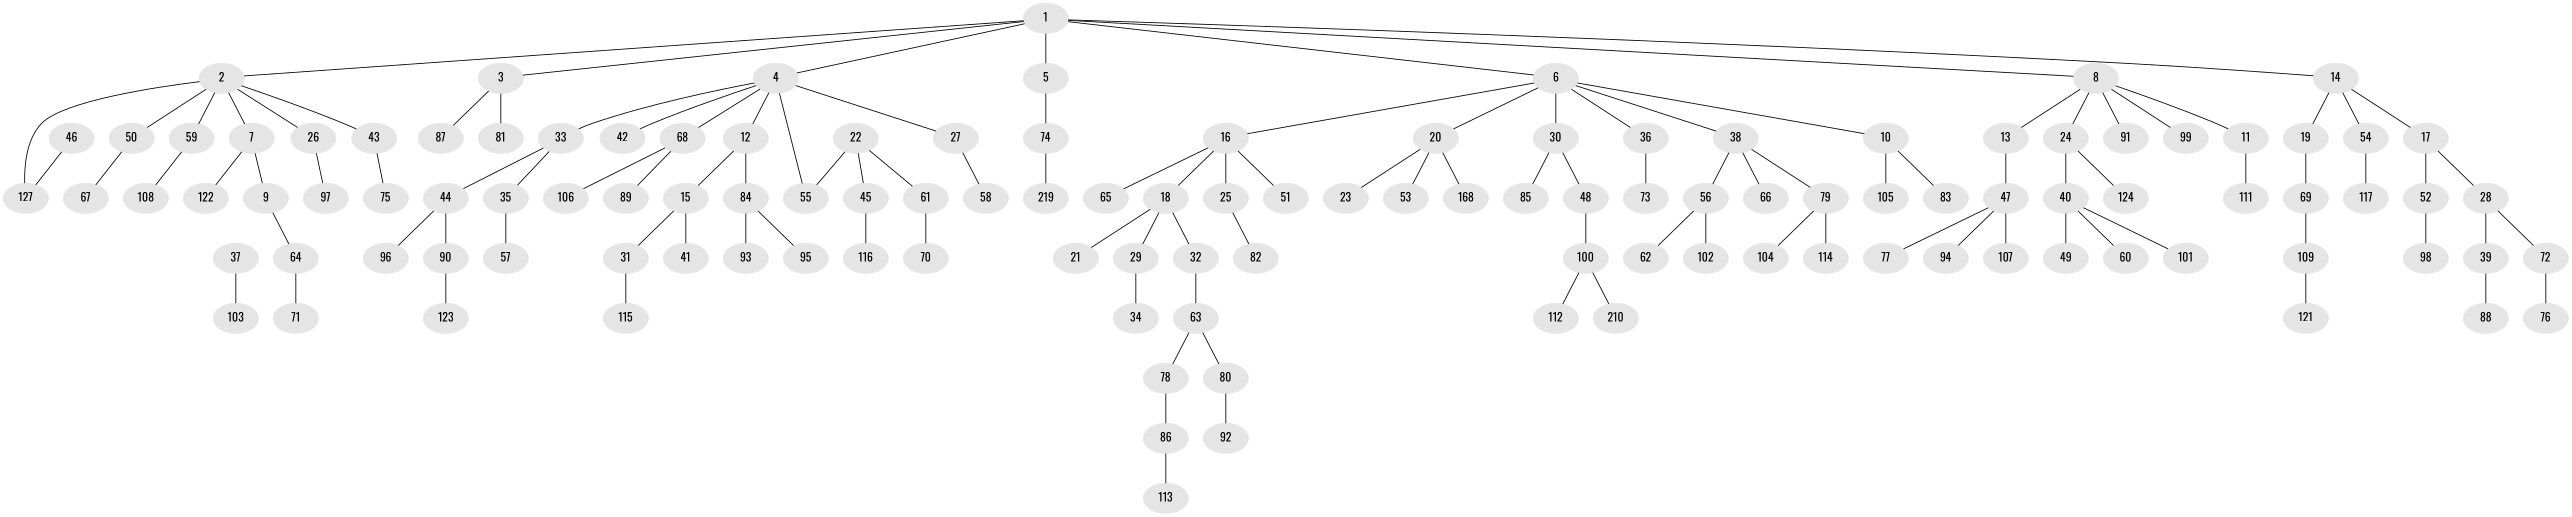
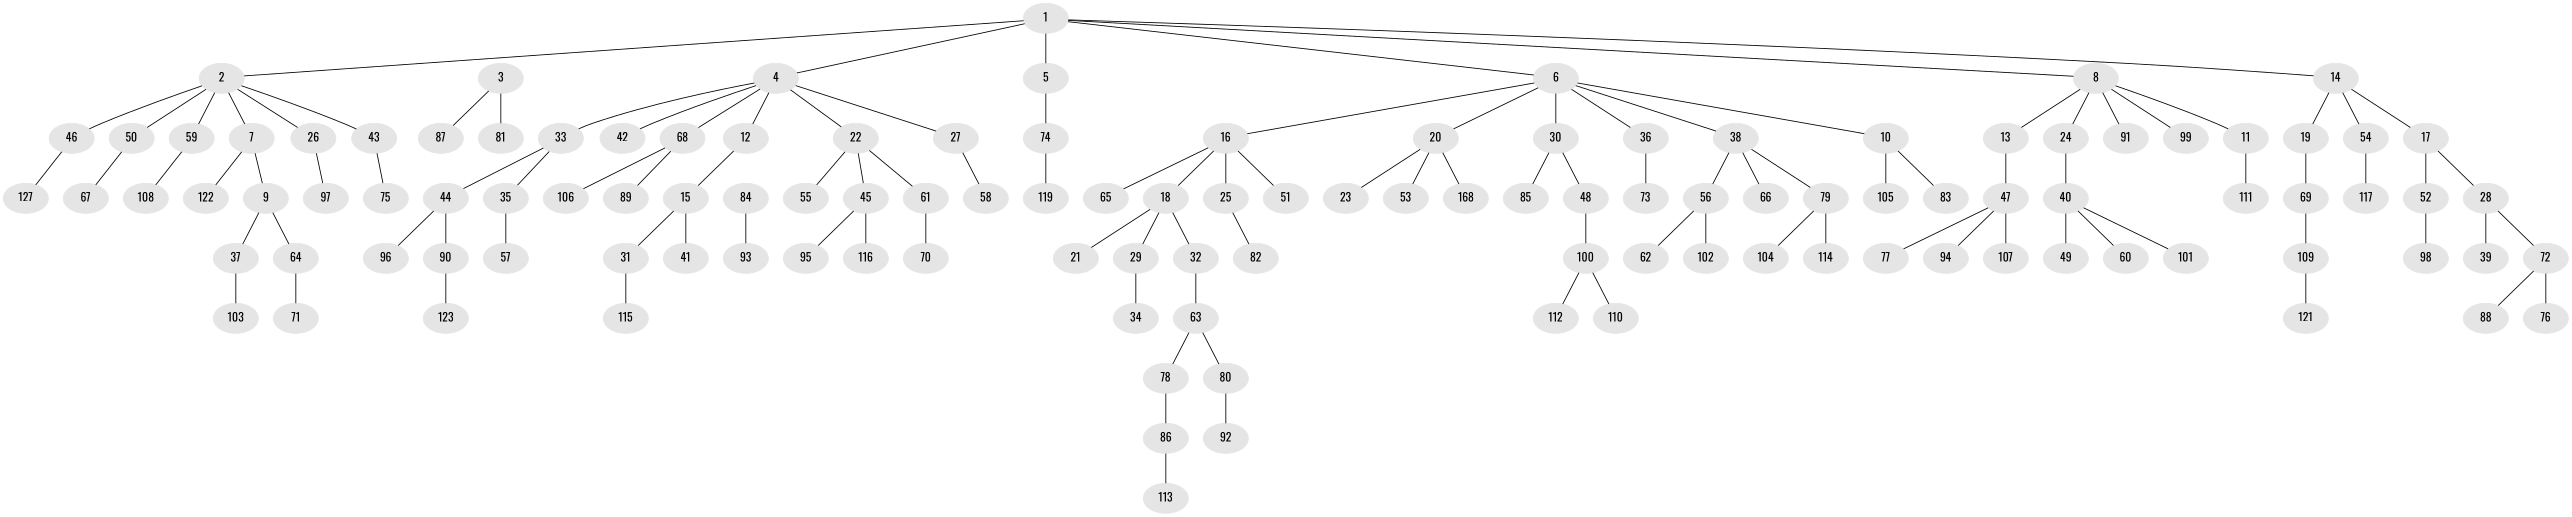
(773, 48) -> none
(87, 102) -> (145, 106)
(791, 138) -> (816, 108)
(746, 168) -> none
(1046, 198) -> (1046, 198)
(2126, 198) -> none
none -> (251, 228)
(776, 228) -> (836, 228)
(2486, 288) -> (2516, 288)
(1616, 318) -> (1616, 318)
